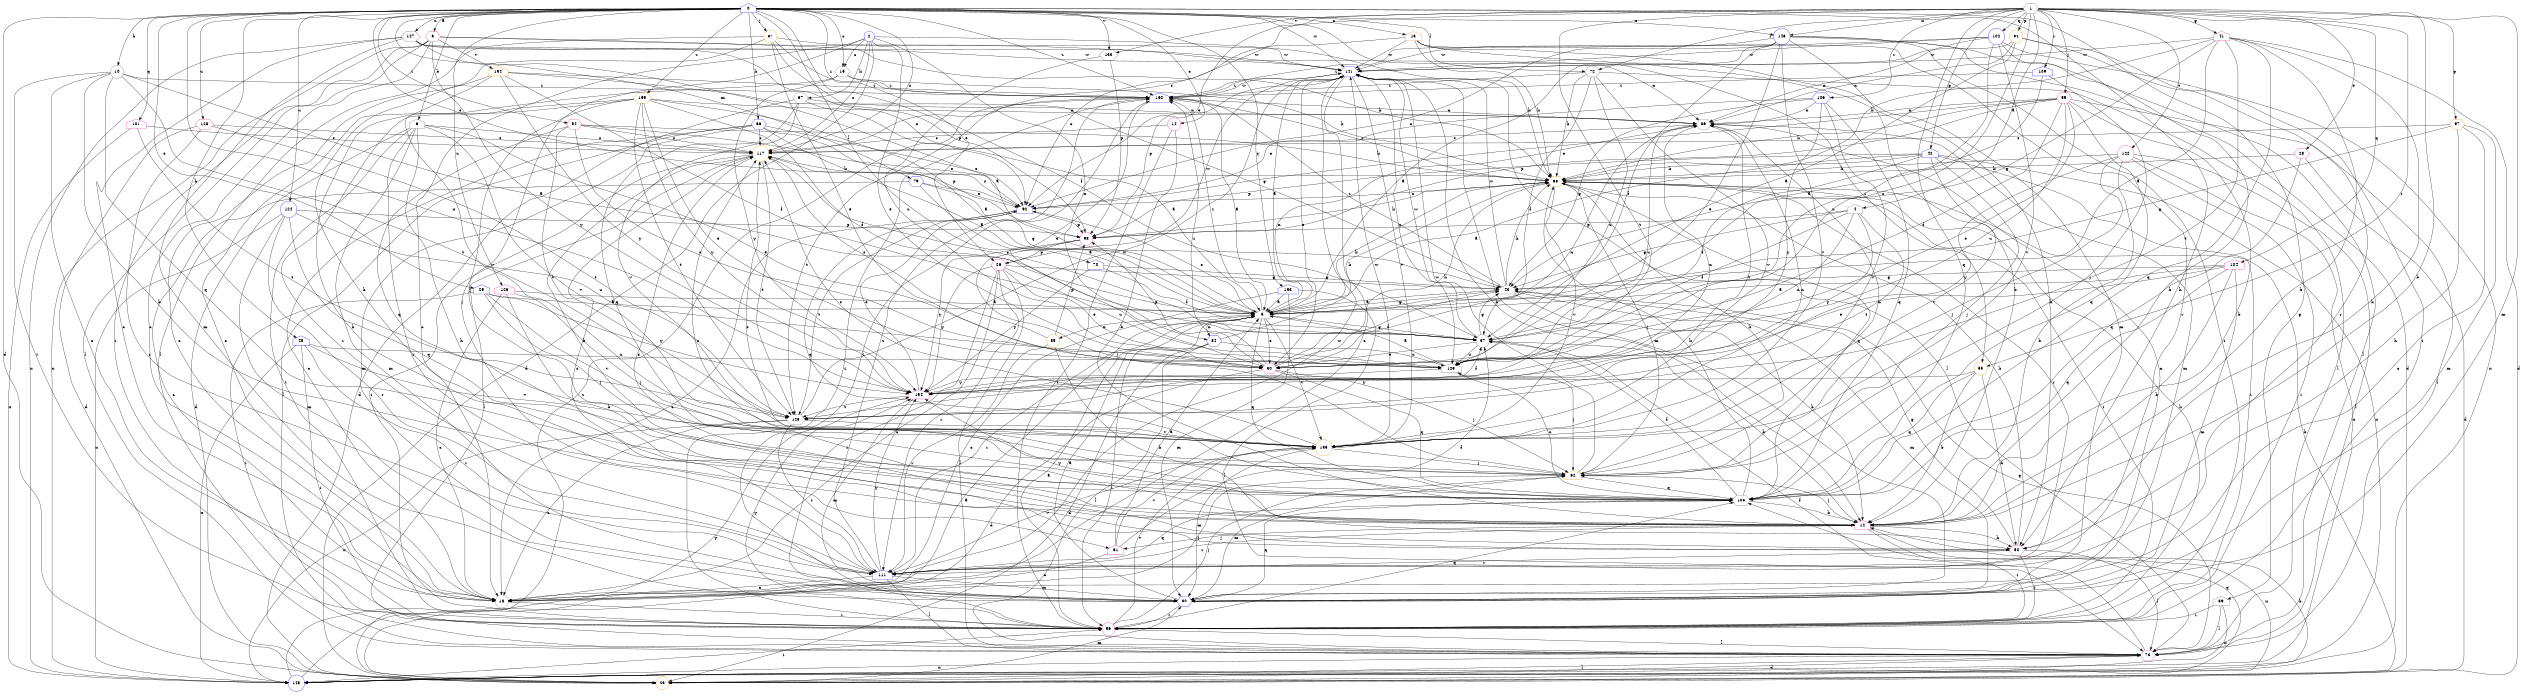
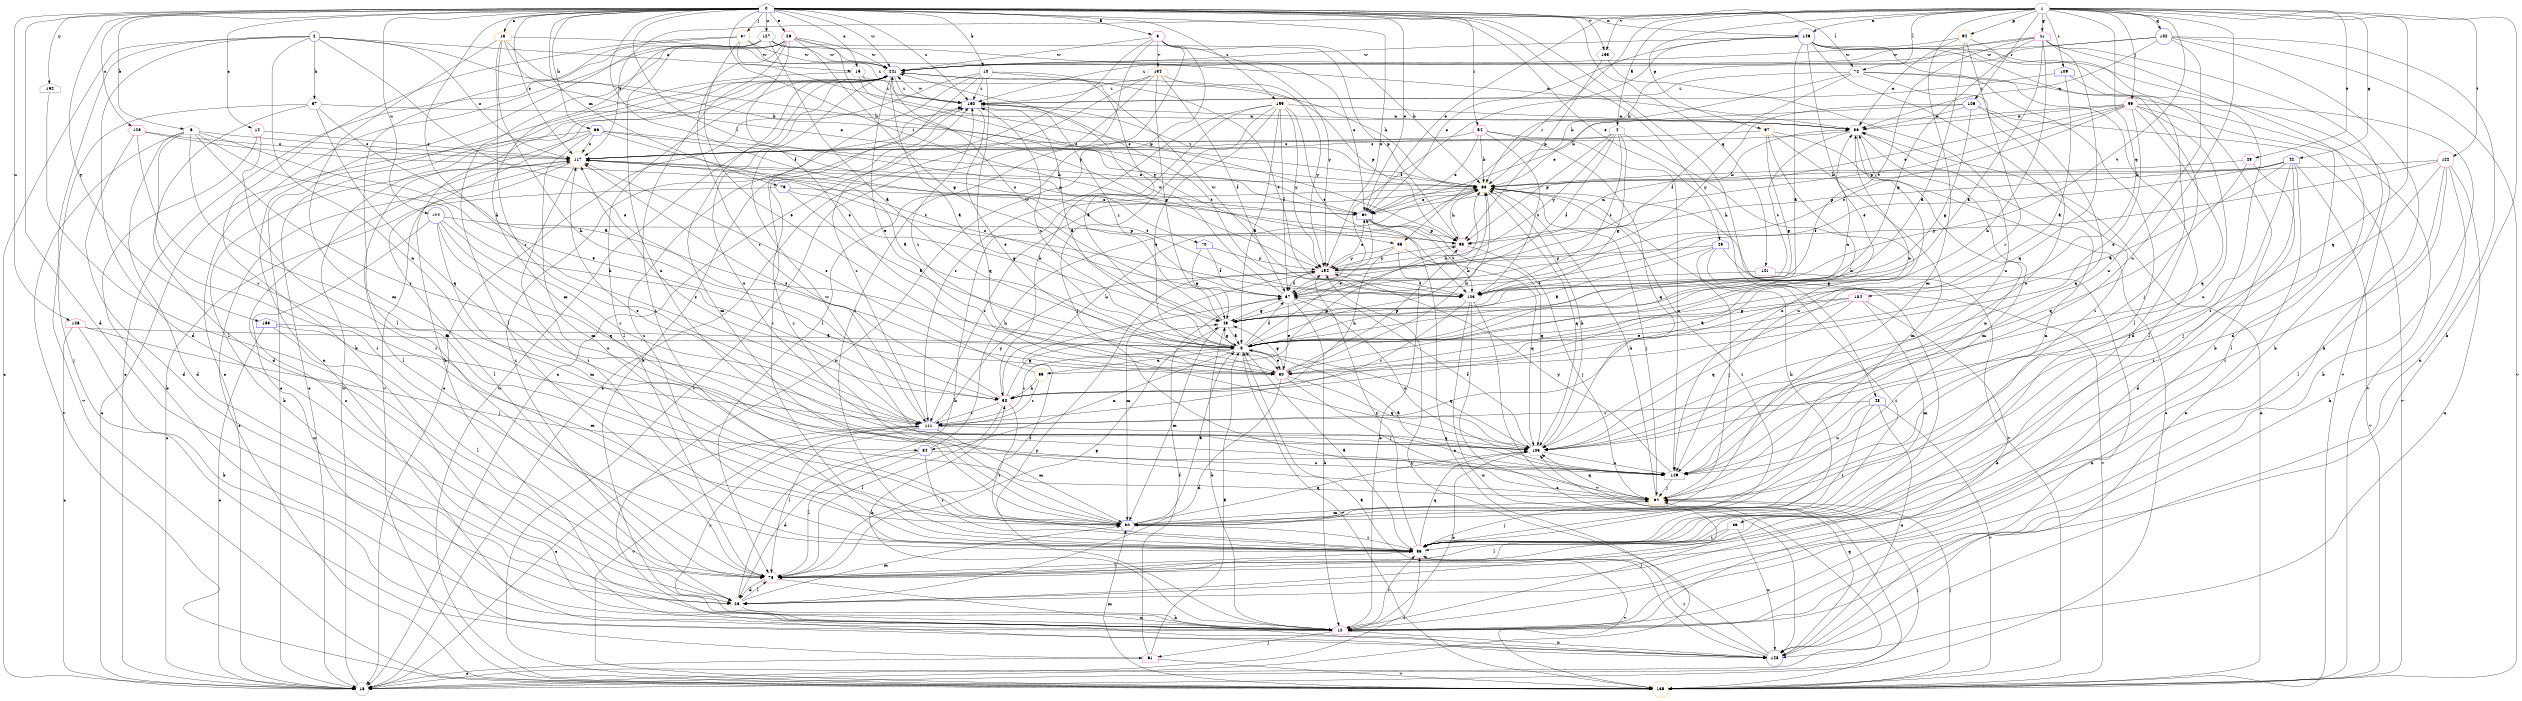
(1349, 72) -> (893, 72)
none -> (50, 89)
(448, 145) -> (1100, 144)
(1037, 253) -> (1194, 46)
(1571, 377) -> (1809, 234)
